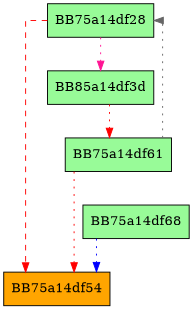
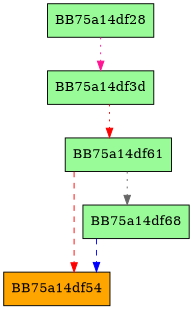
(163, 79) -> (127, 183)
(101, 88) -> (101, 88)
(26, 131) -> none
(74, 217) -> (74, 217)
(96, 251) -> (96, 251)
